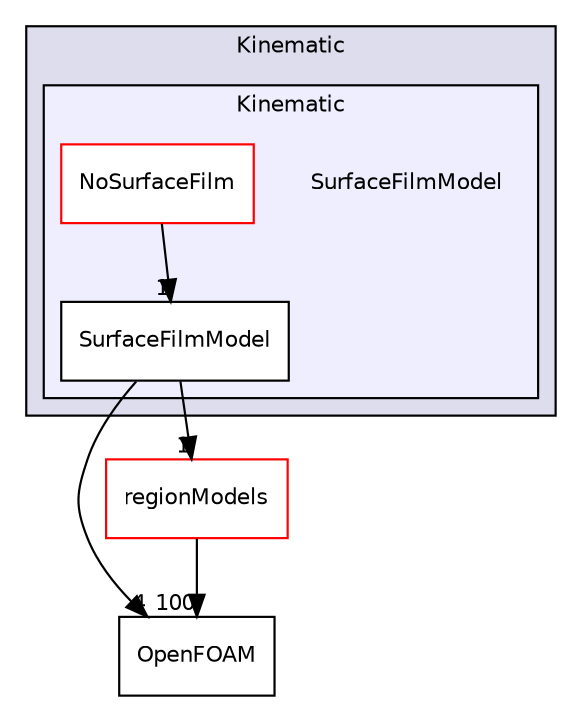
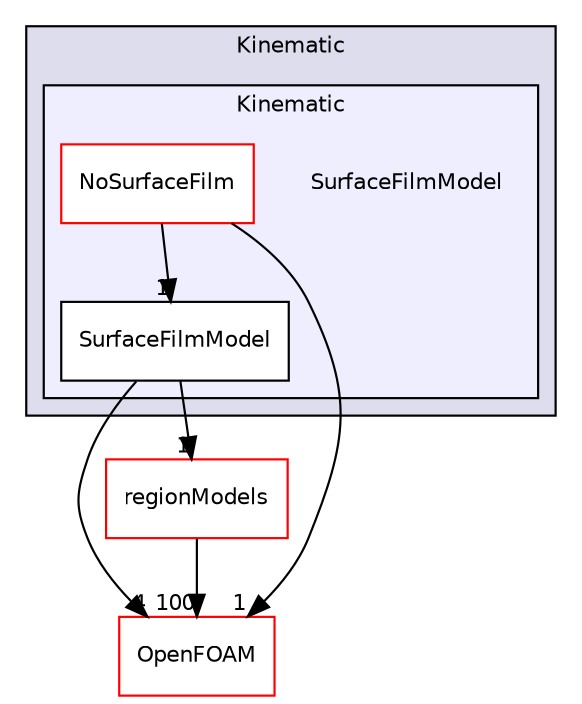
none -> (337, 381)
(197, 656) -> (197, 656)
